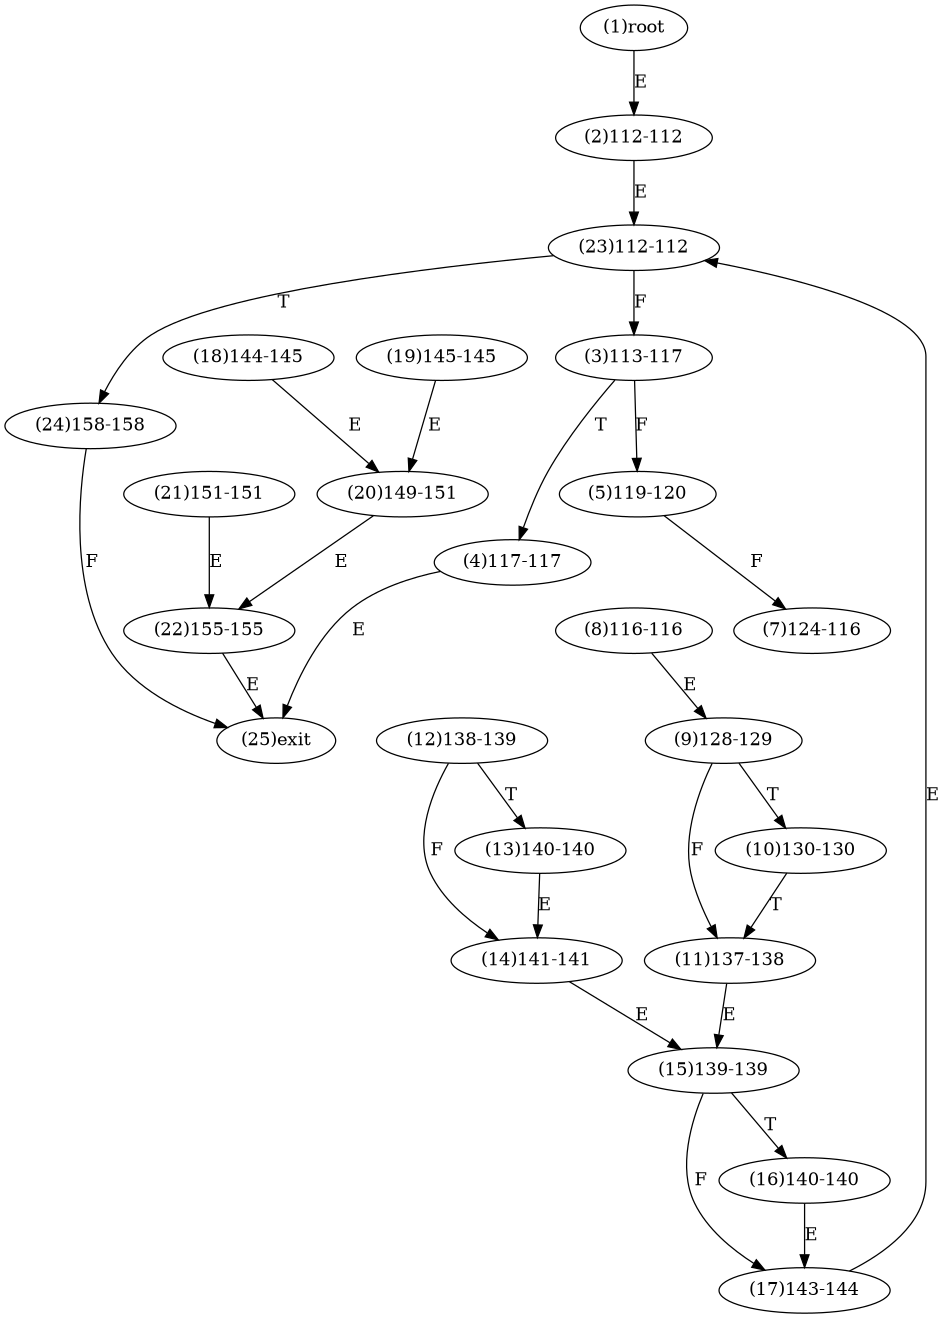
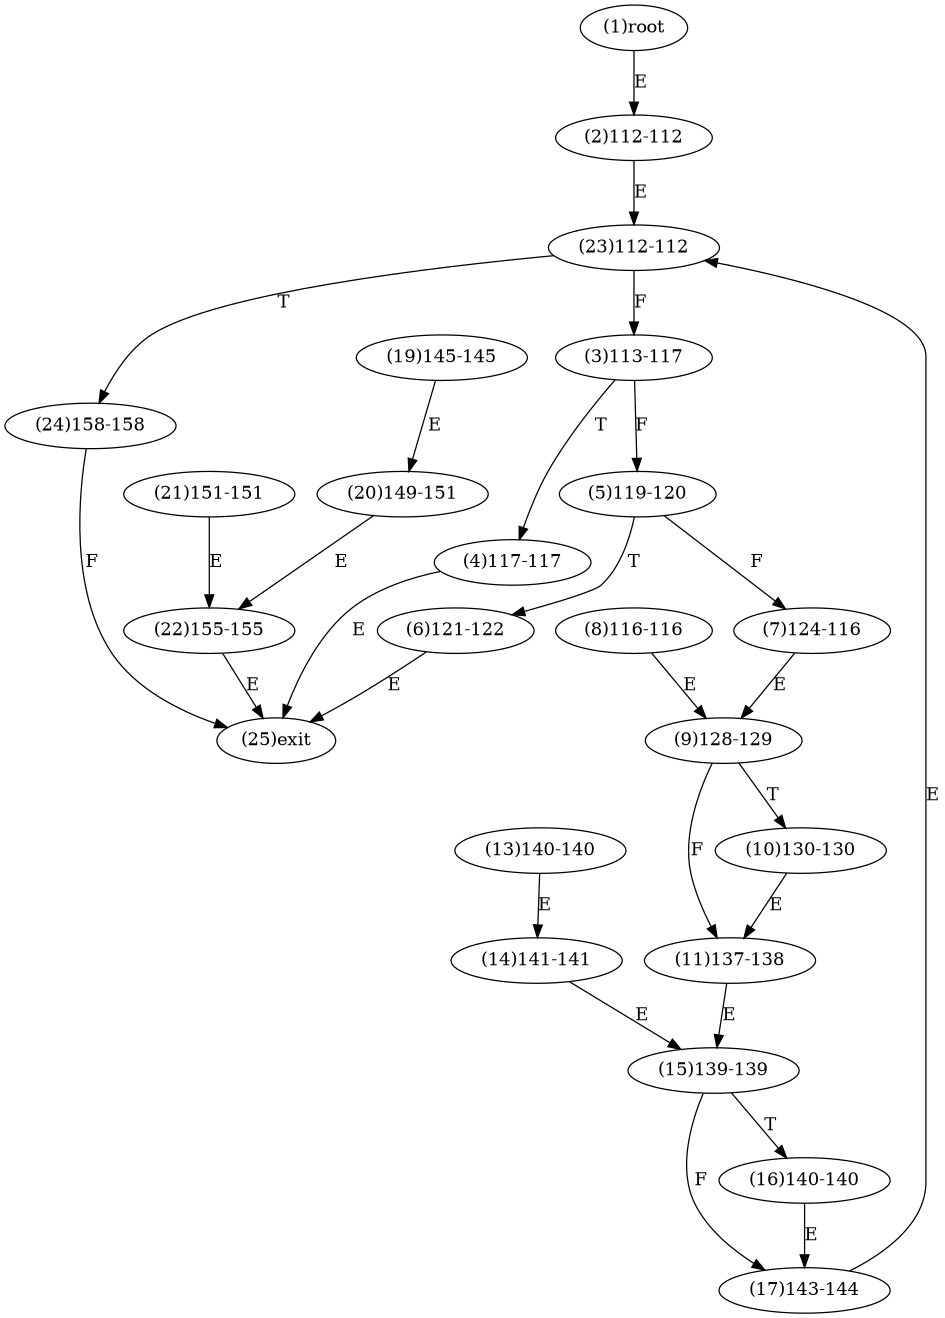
(248, 358) -> none
none -> (456, 631)
none -> (772, 681)
(462, 741) -> none
(776, 906) -> (776, 906)
